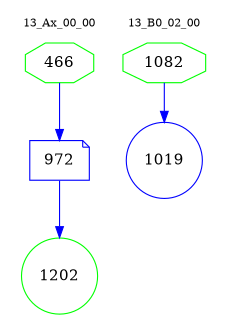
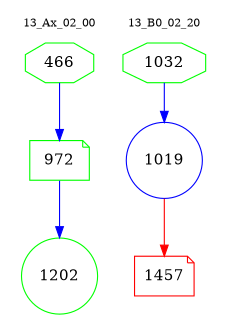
(60, 24) -> (60, 24)
(164, 24) -> (164, 24)
(164, 63) -> (164, 63)
(60, 160) -> (60, 160)
none -> (164, 276)
